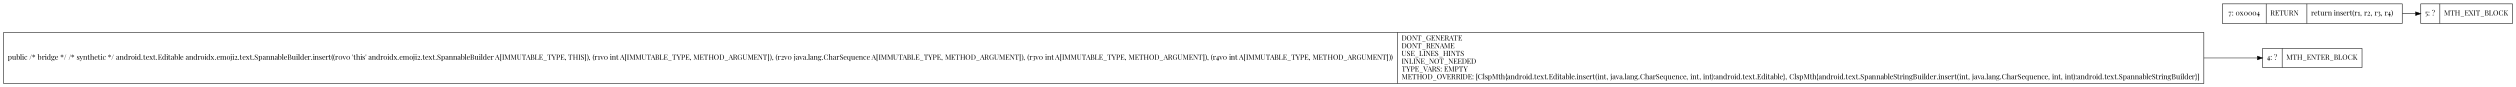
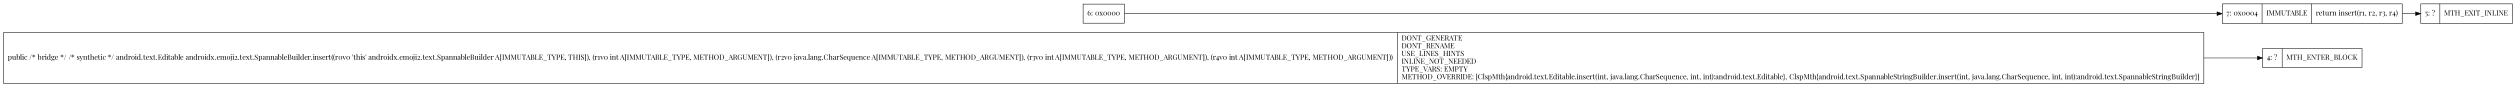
(2284, 13) -> (2287, 13)
(2476, 13) -> (2476, 13)
none -> (1104, 14)
